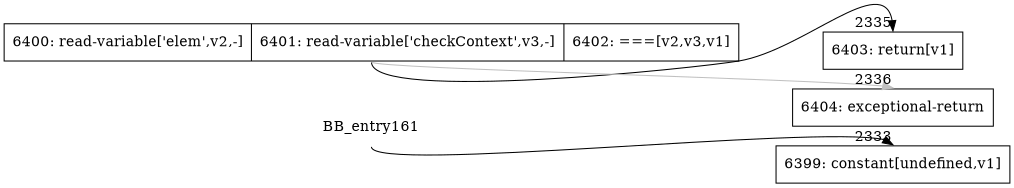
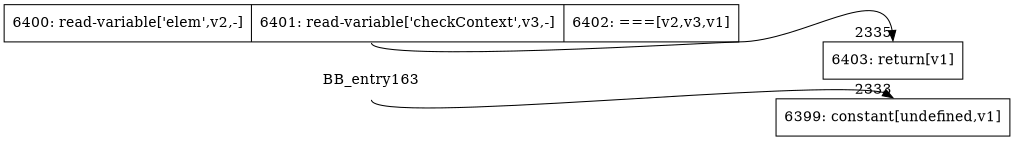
(893, 108) -> none
(371, 127) -> (371, 80)
